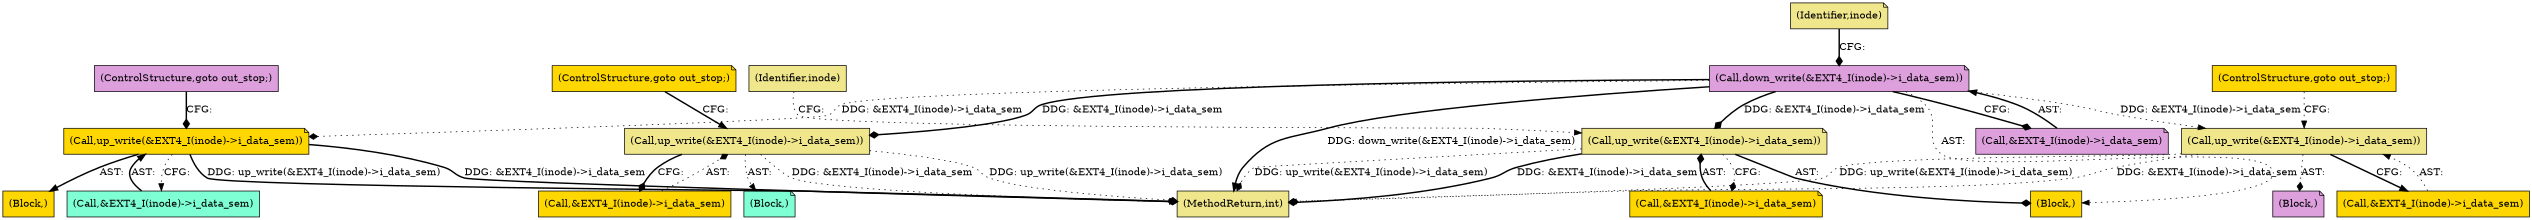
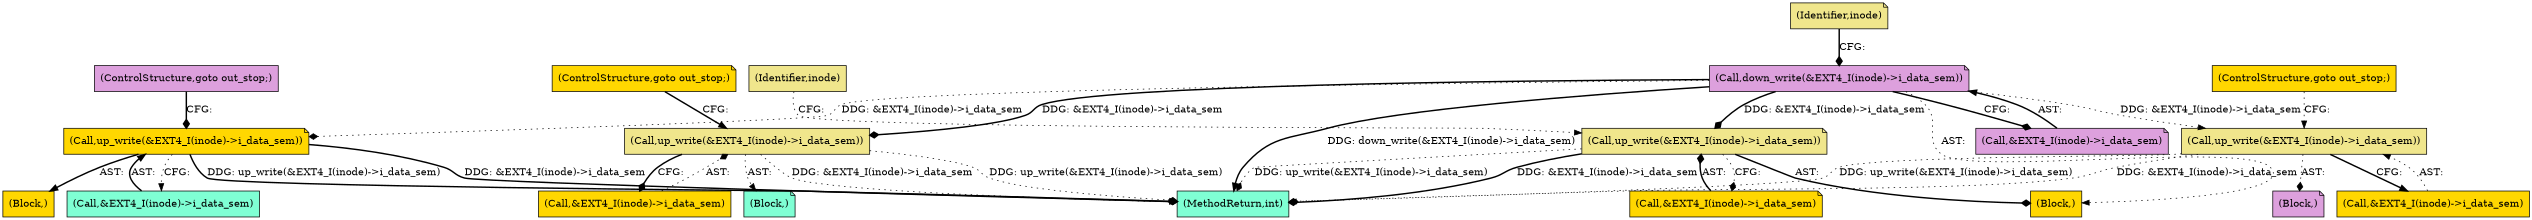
(1233, 204) -> (1233, 204)
